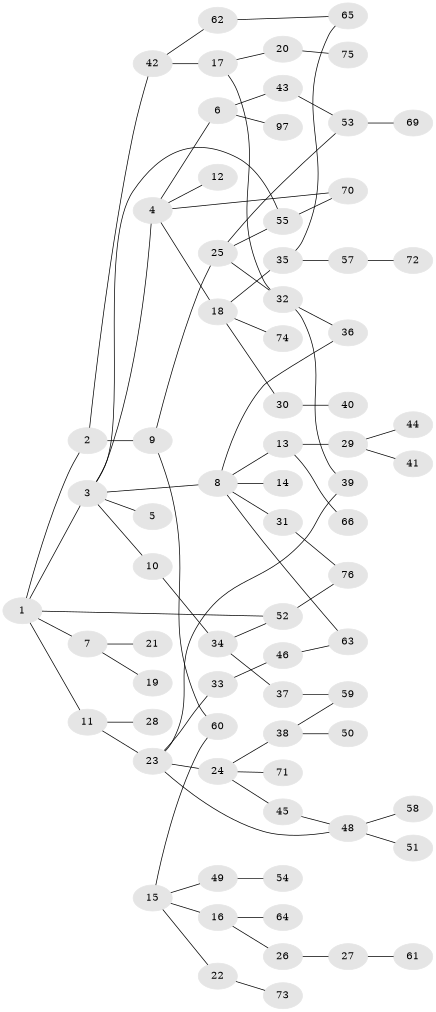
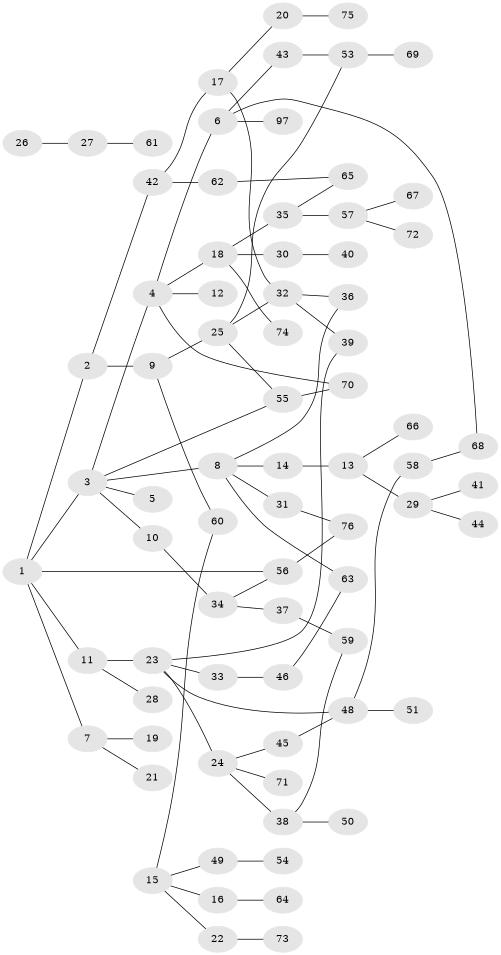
none -> (413, 196)
none -> (478, 446)
(250, 464) -> (316, 466)
(283, 617) -> (283, 572)
(250, 937) -> none
